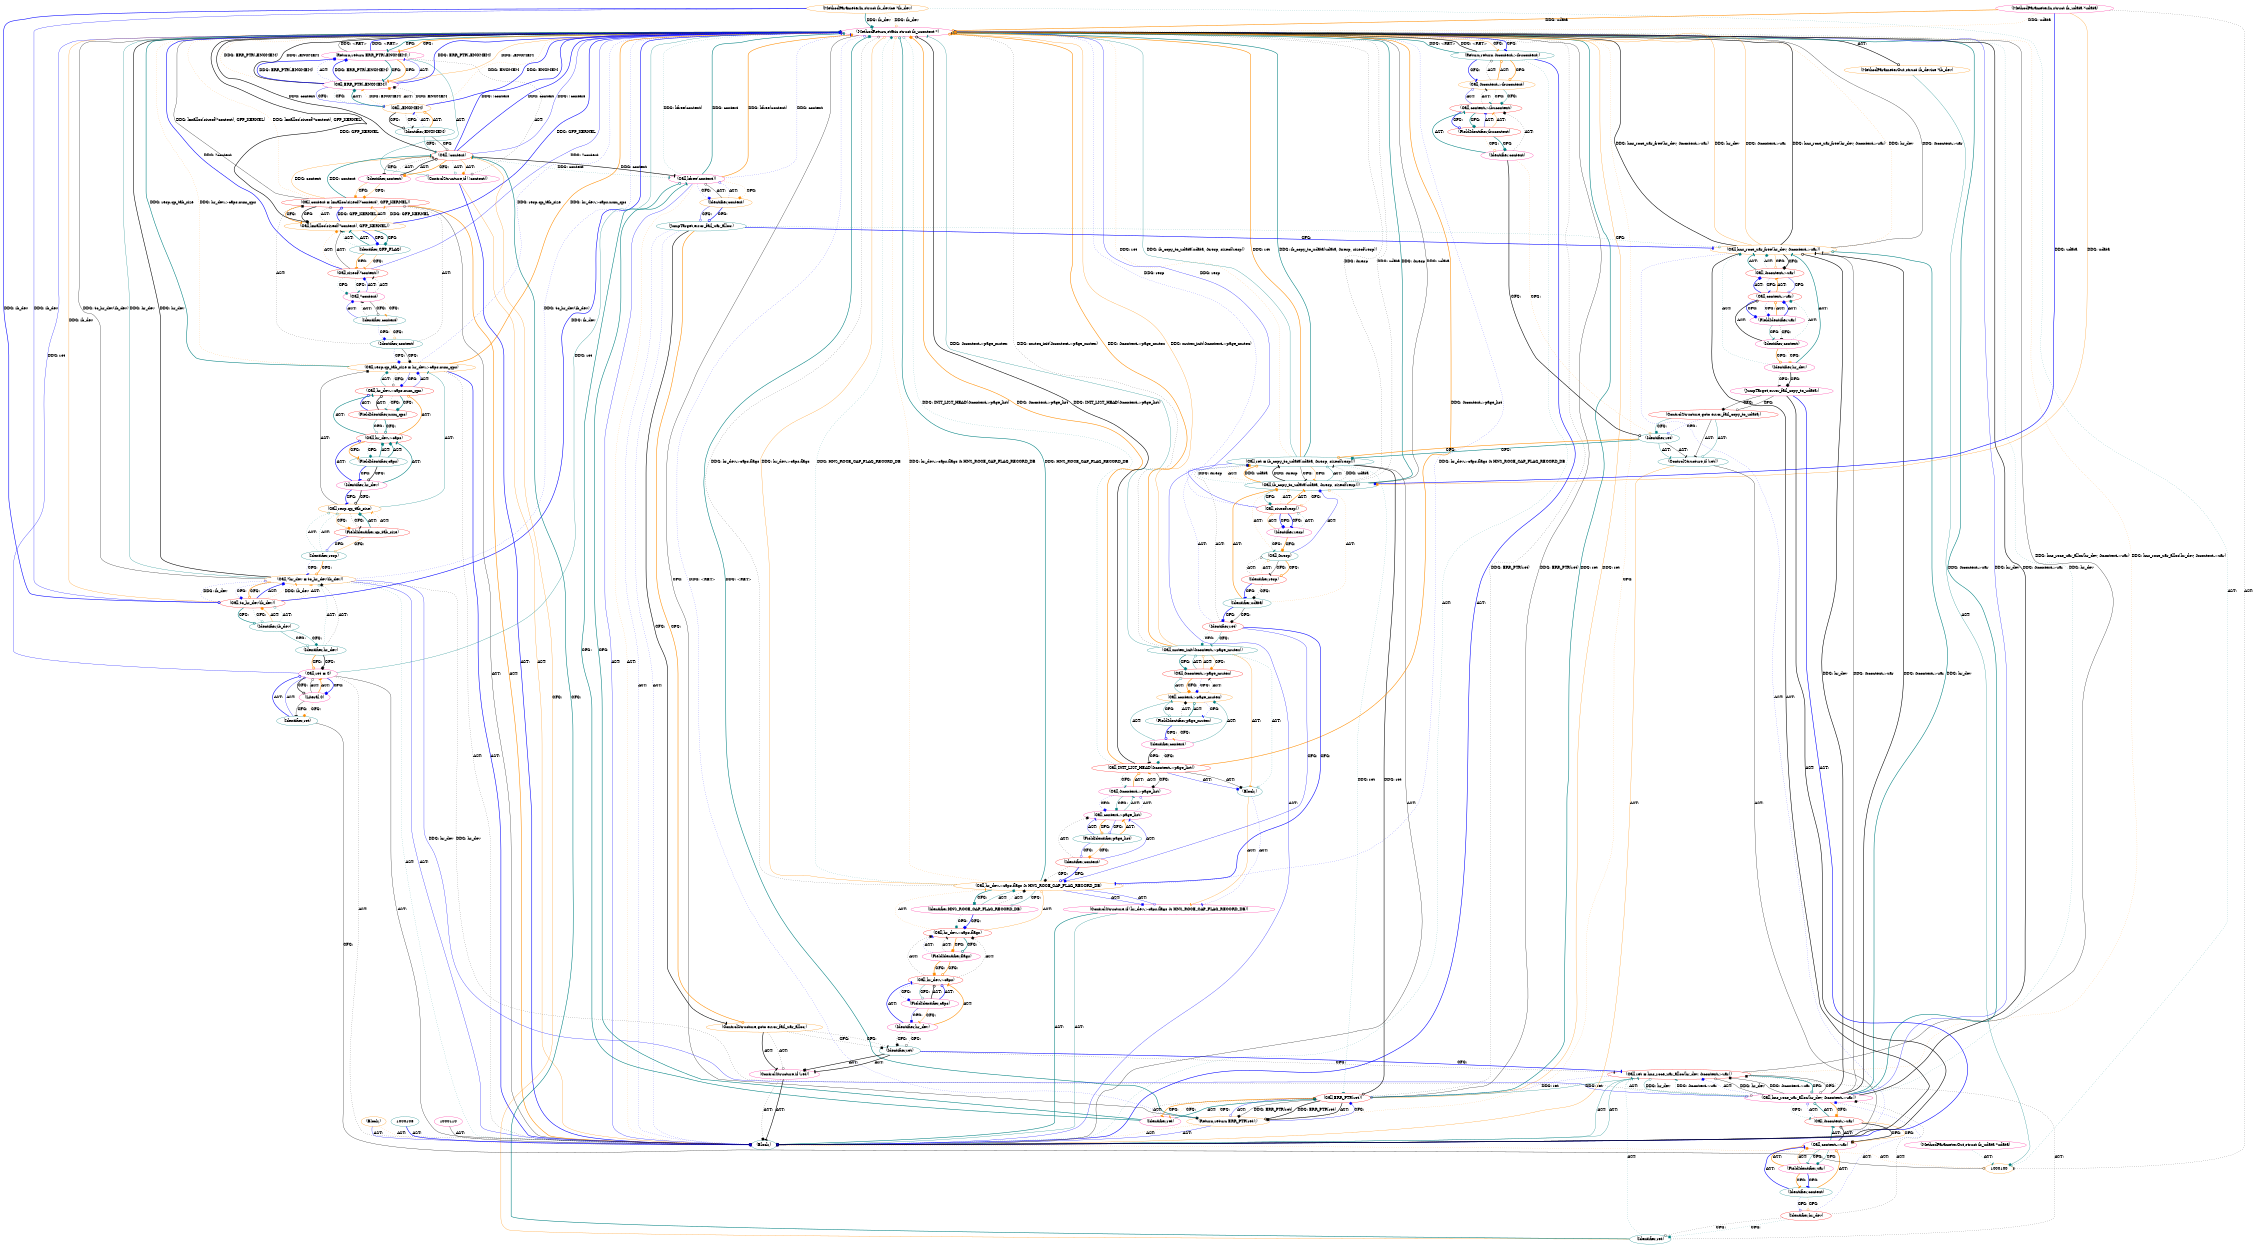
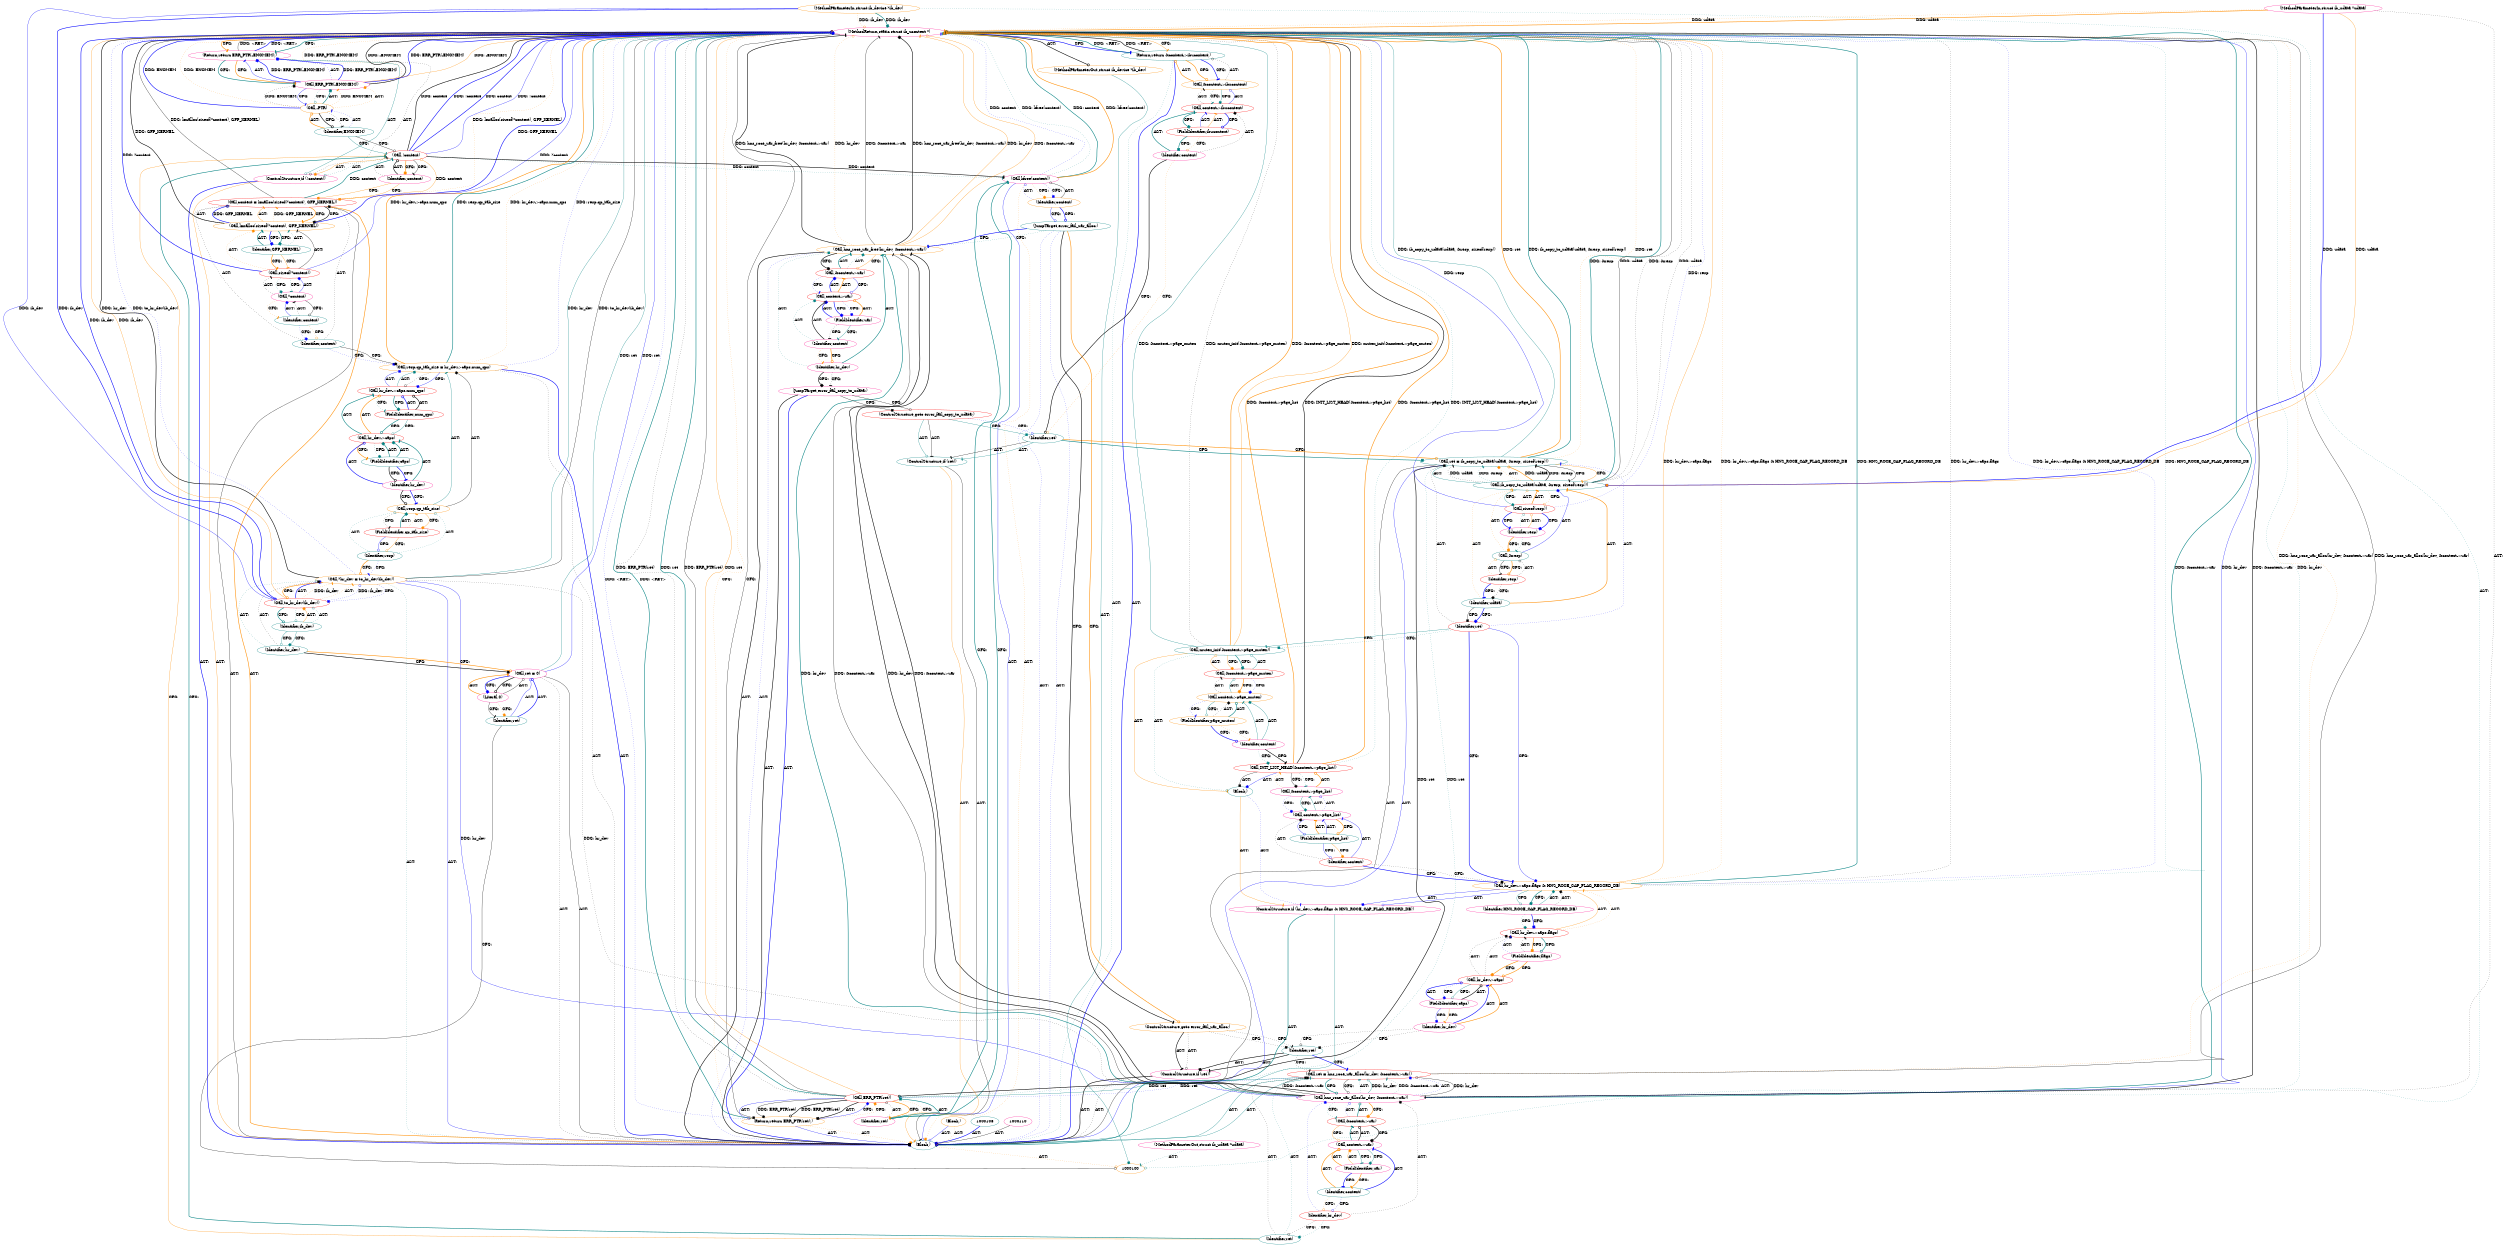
(407, 108) -> (317, 108)
(380, 250) -> (276, 250)
(2244, 636) -> (2470, 1012)
(1184, 721) -> (1208, 721)
